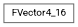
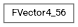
(39, 13) -> (39, 13)
